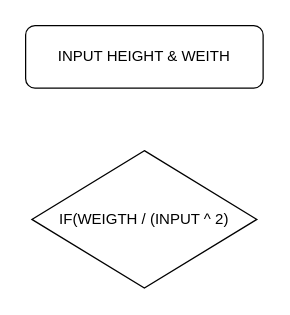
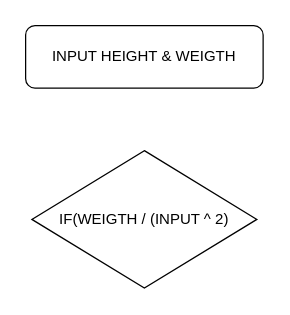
(144, 57) -> (144, 57)
